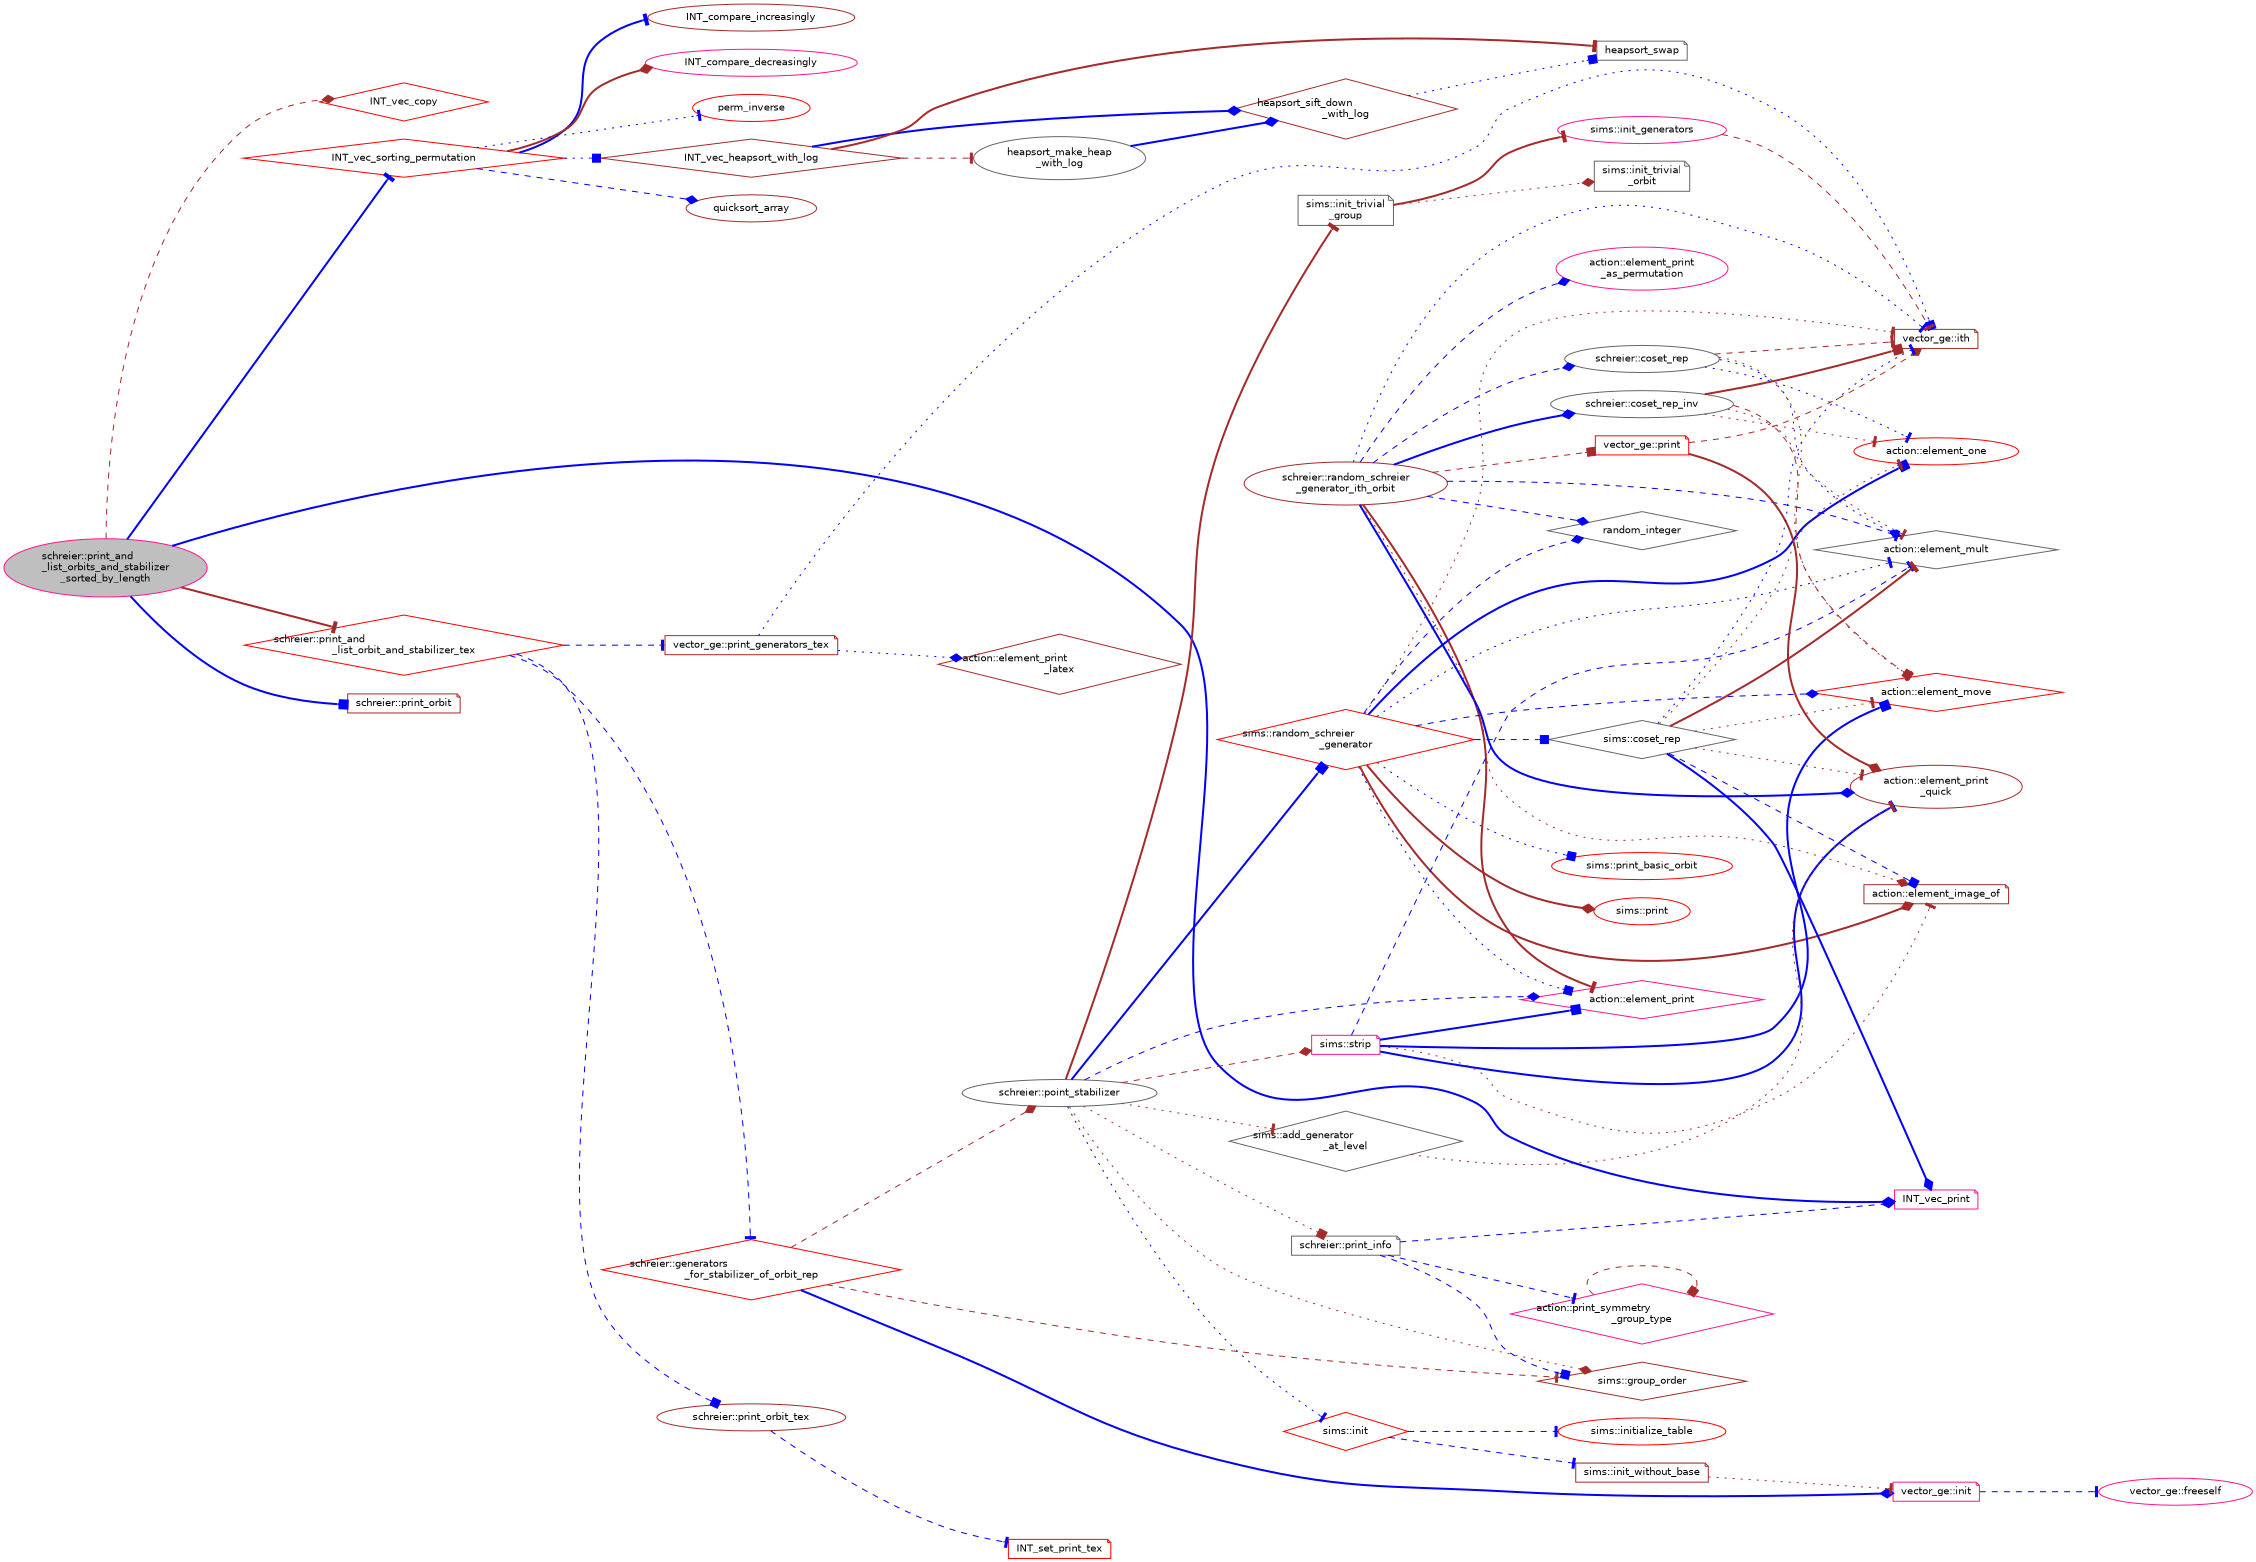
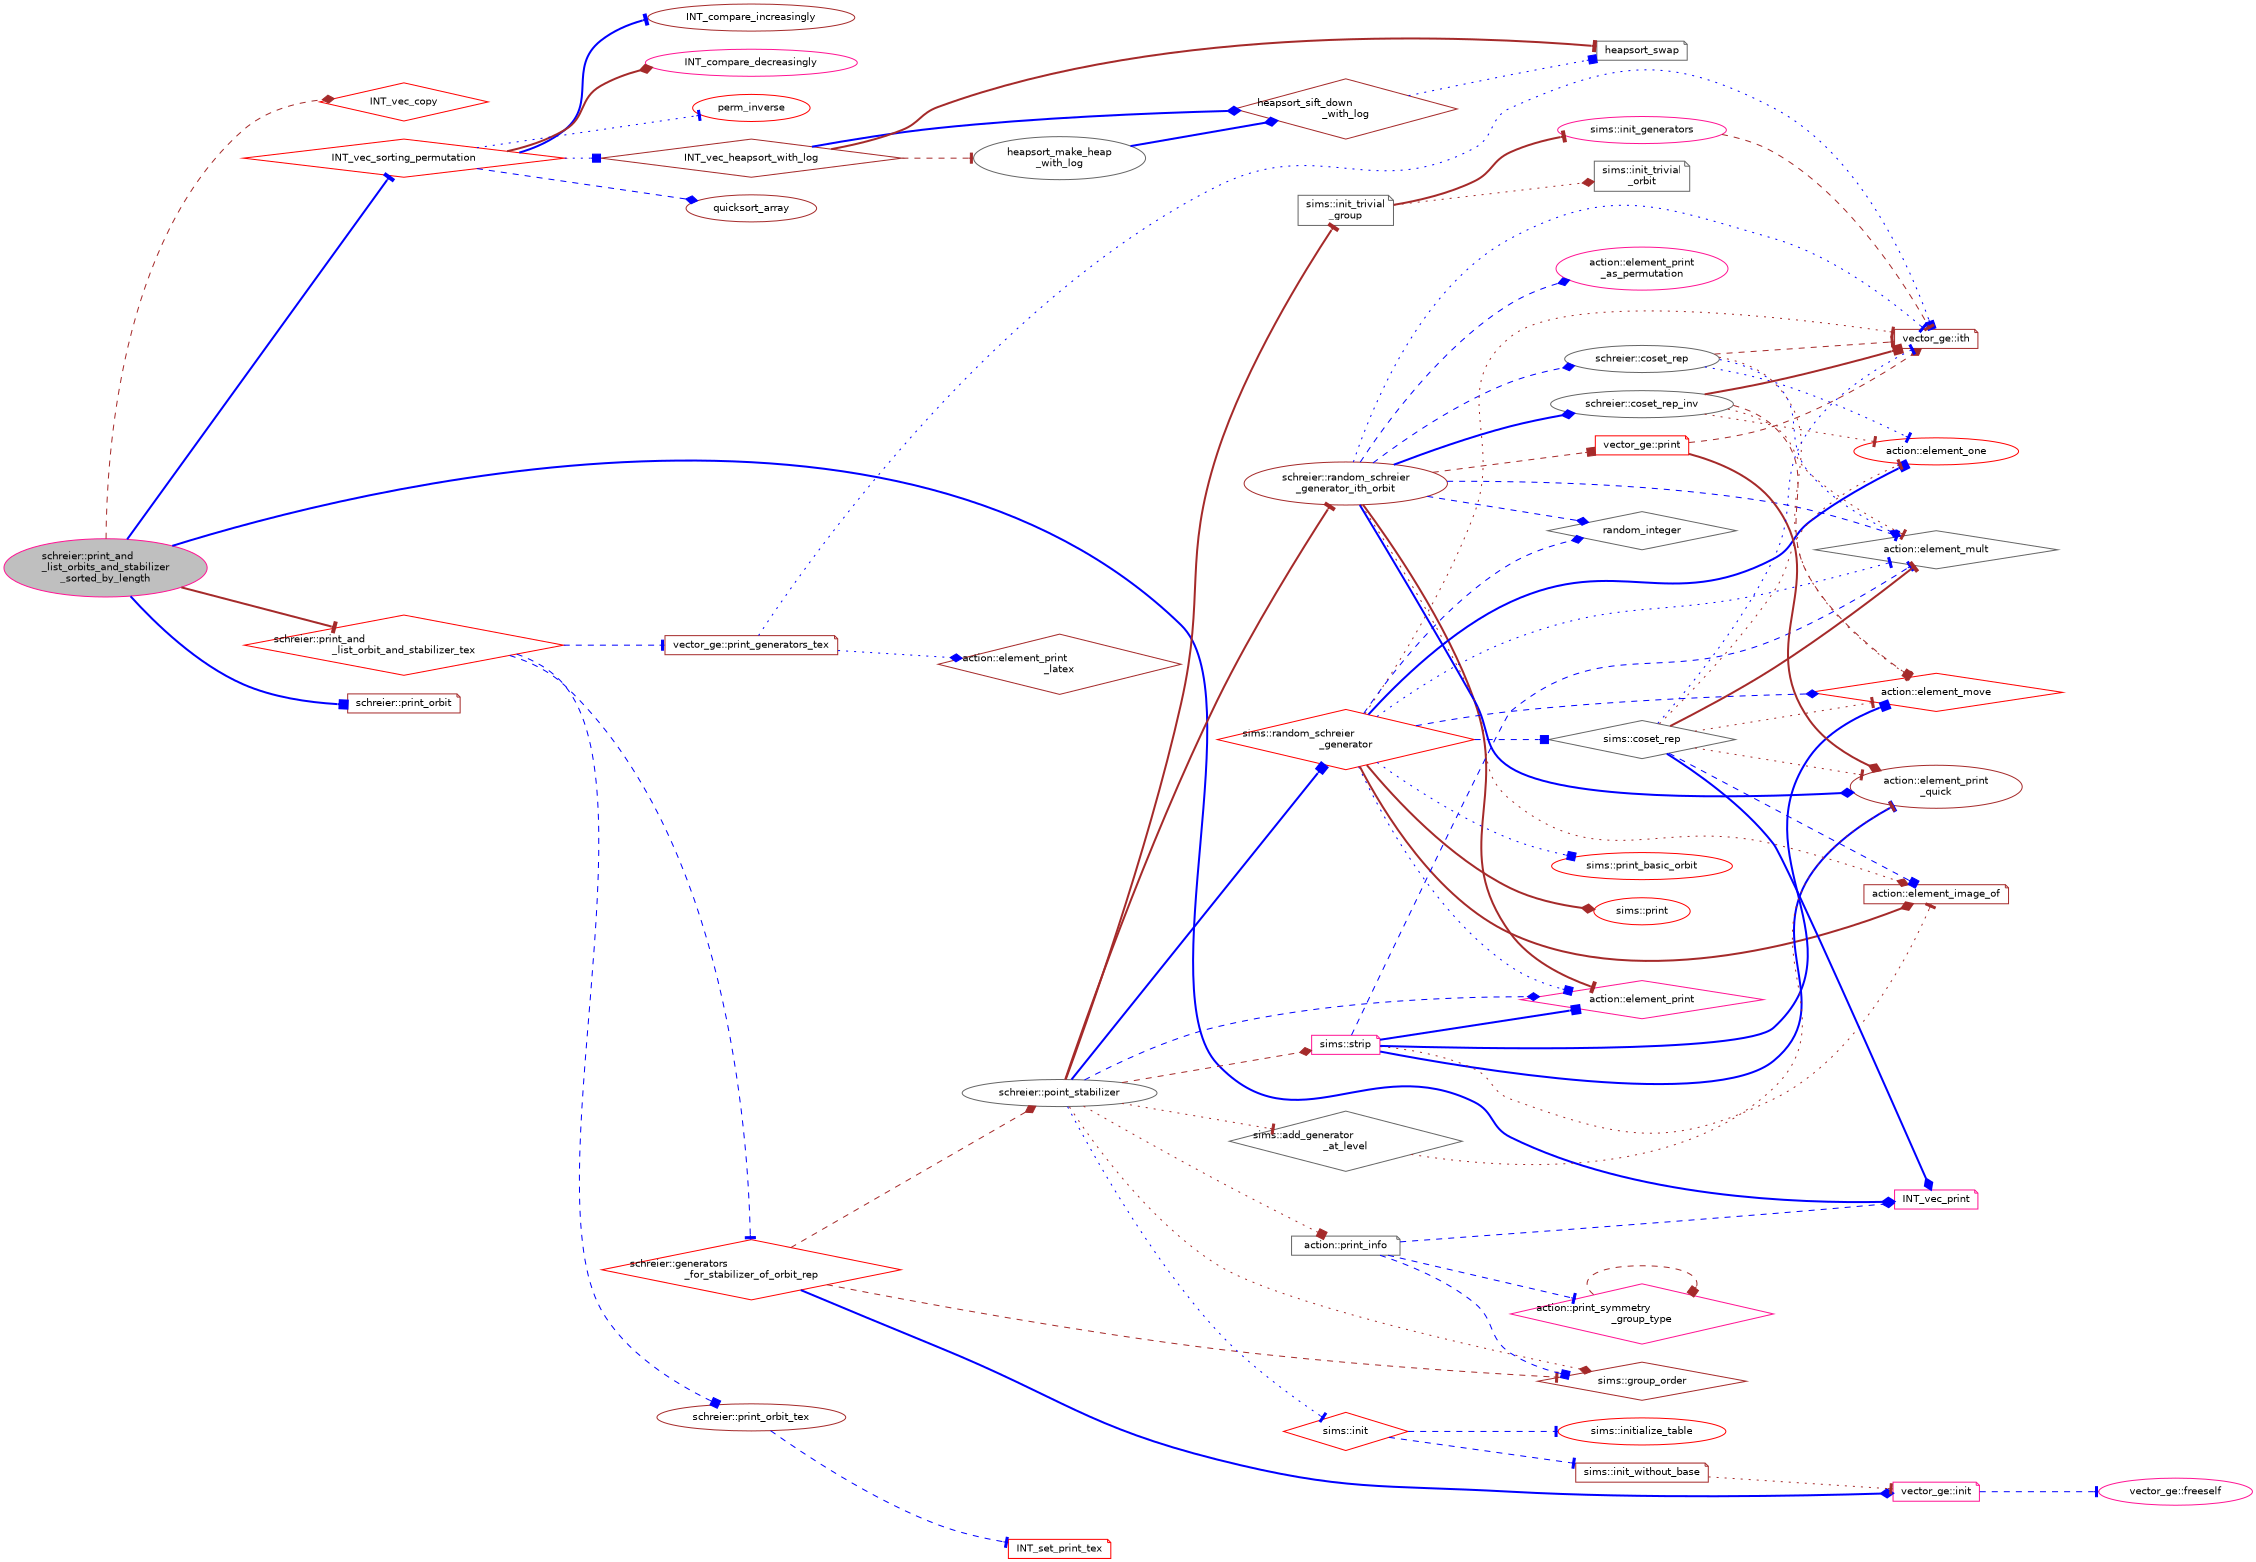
none -> (1178, 786)
(1346, 1246) -> (1346, 1246)
